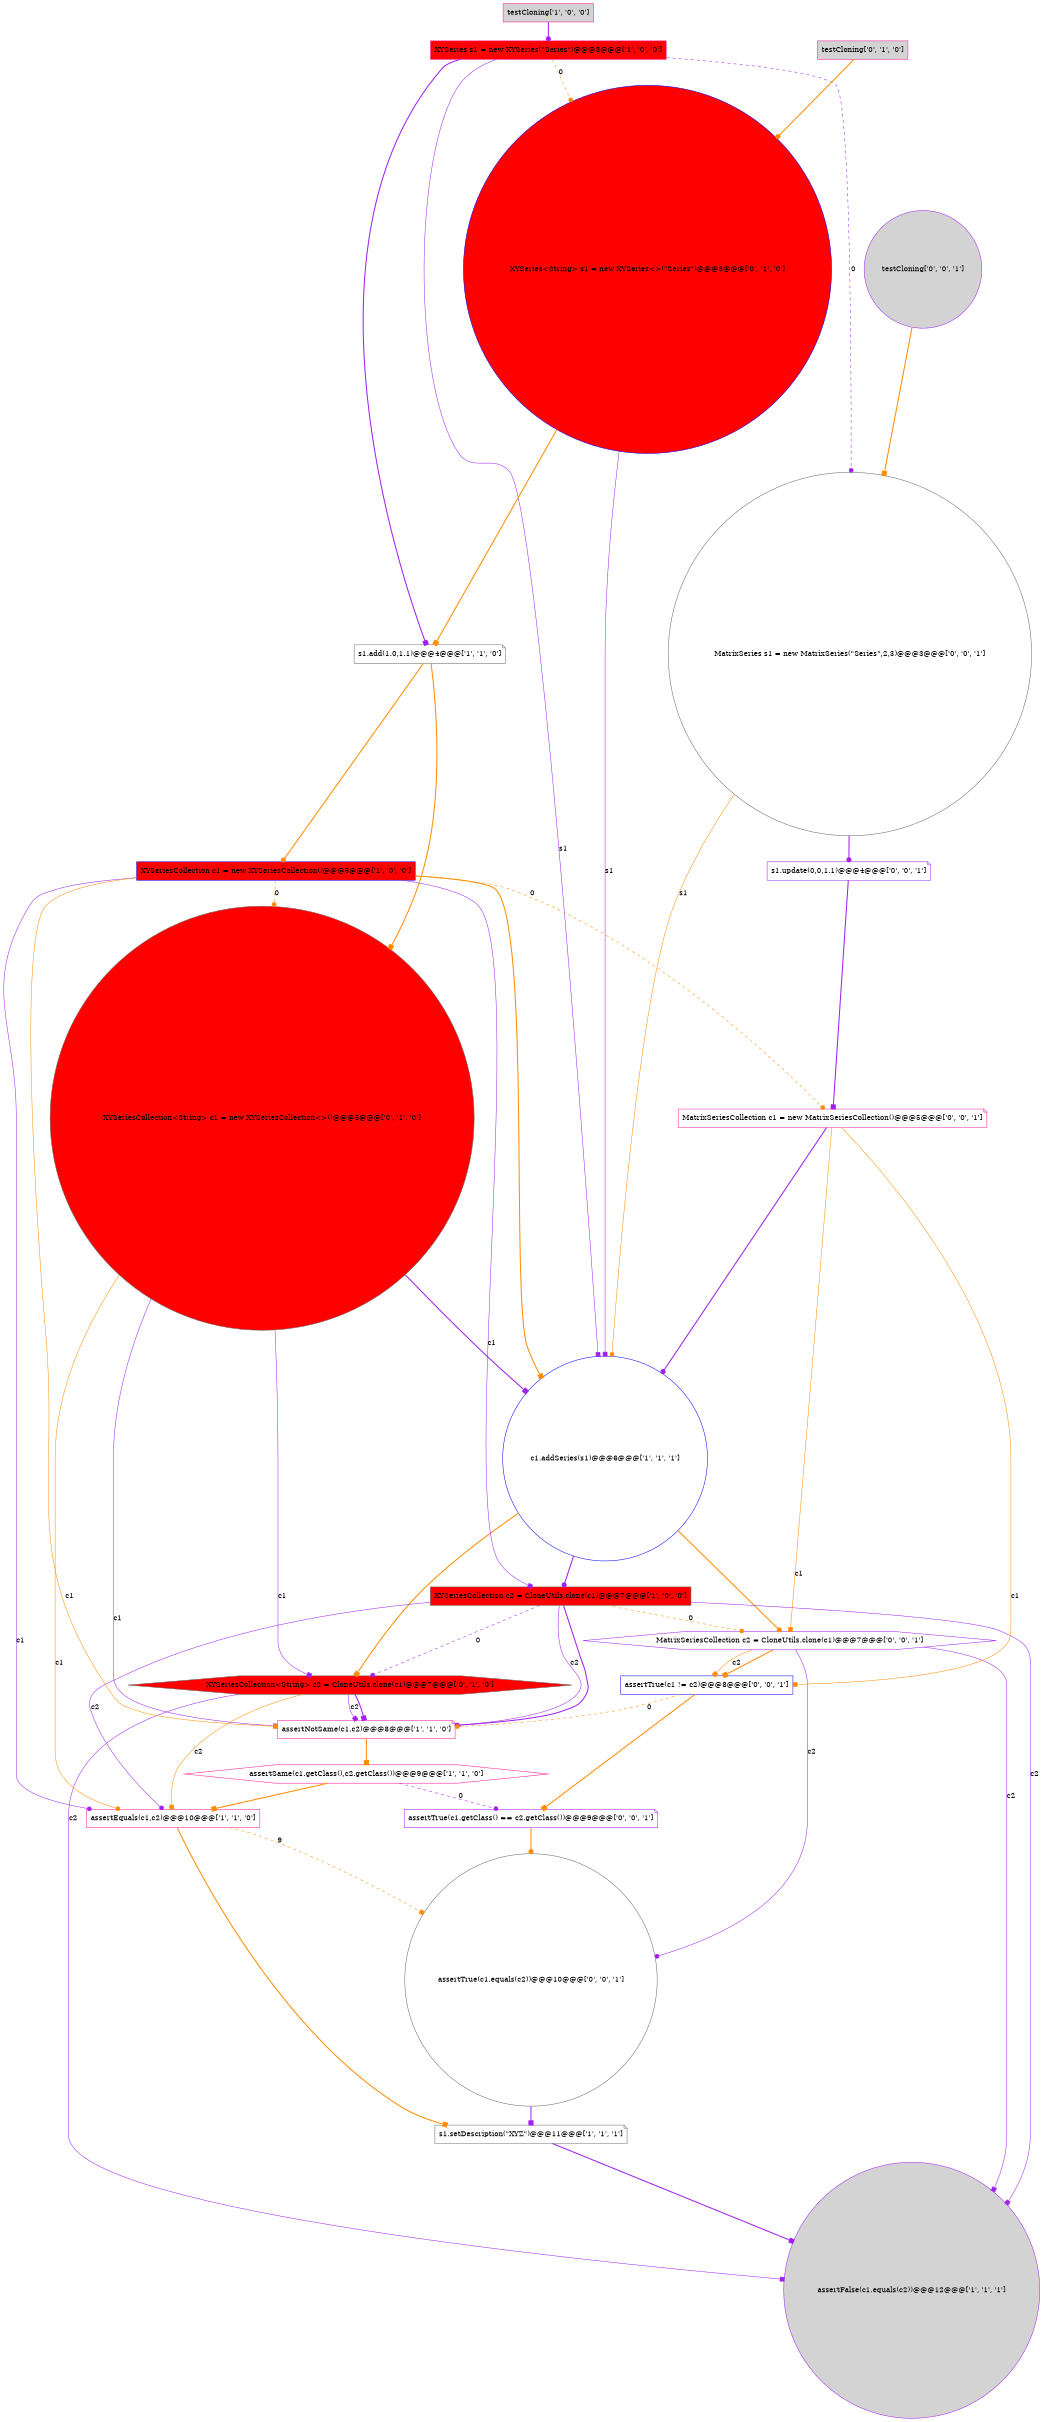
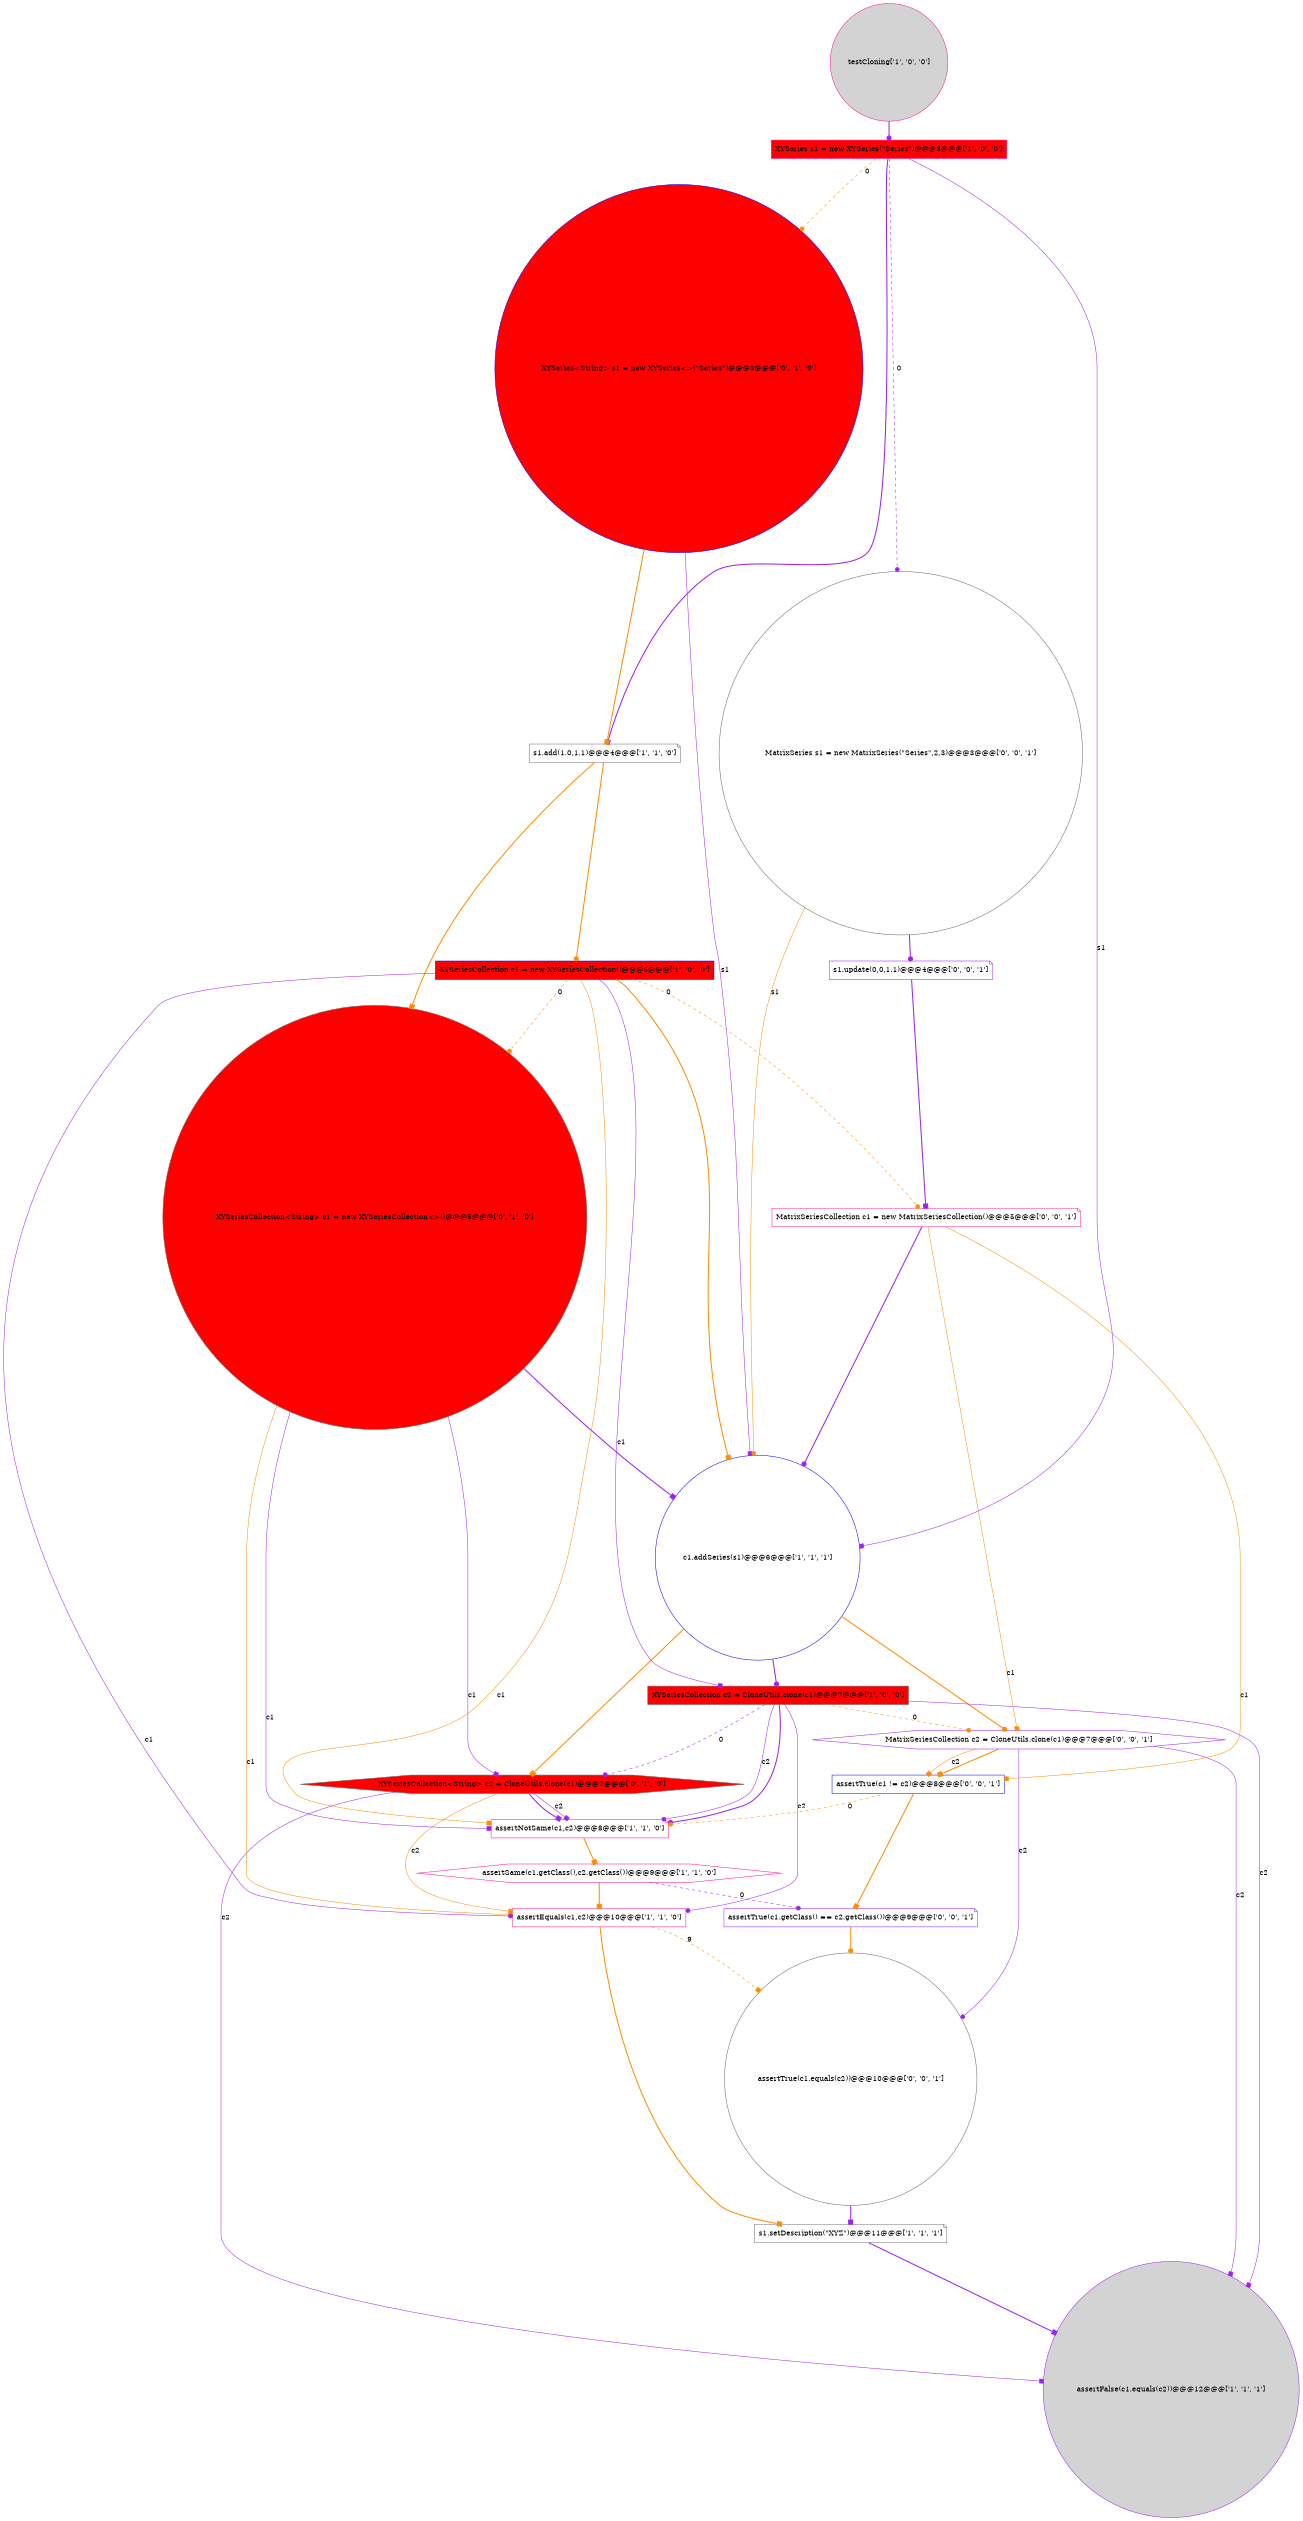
(548, 13) -> (889, 62)
(863, 50) -> none
(923, 269) -> none
